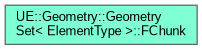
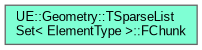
(101, 25) -> (101, 25)
